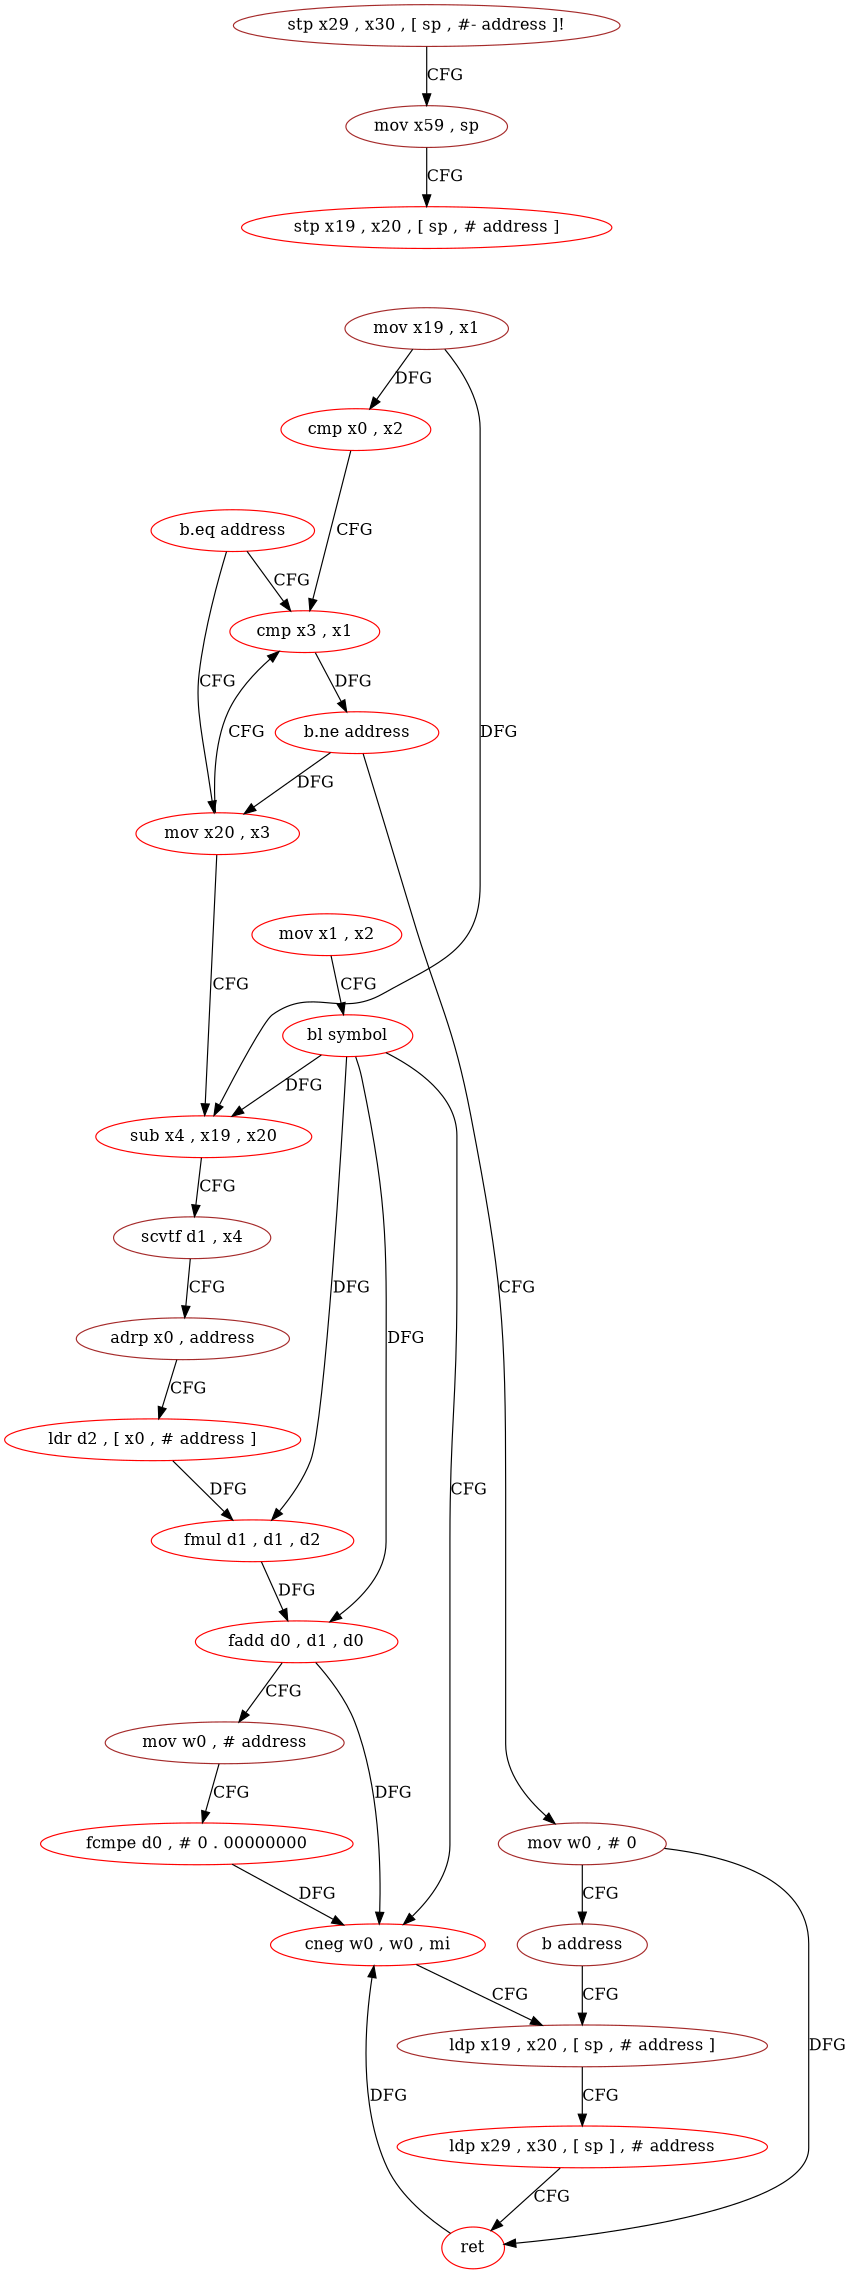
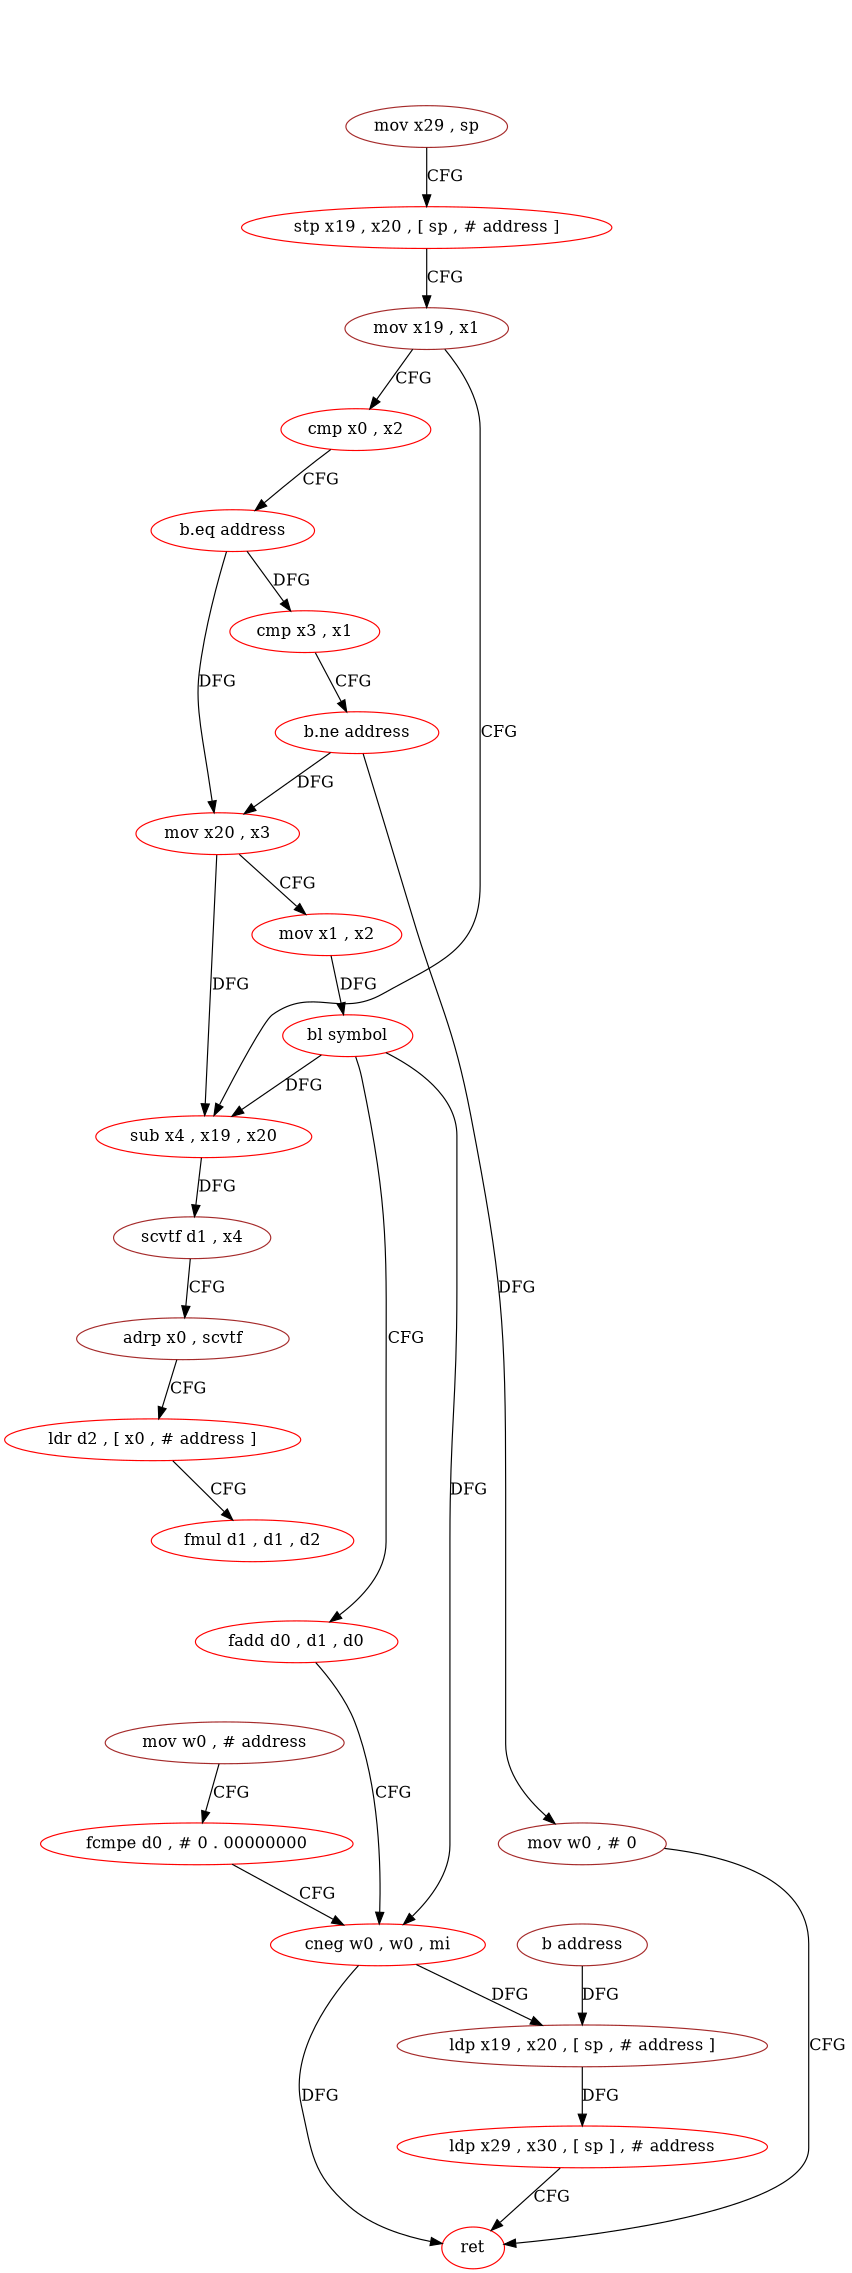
(427, 26) -> none
(427, 127) -> (427, 127)
none -> (427, 272)
(414, 379) -> (414, 379)
(332, 525) -> (297, 476)
(292, 581) -> (292, 581)
(218, 682) -> (218, 682)
(354, 682) -> (354, 682)
(222, 728) -> (268, 880)
(499, 733) -> (499, 733)
(231, 985) -> (231, 985)
(359, 985) -> (359, 985)
(218, 1187) -> (218, 1187)
(517, 1288) -> (517, 1288)
(331, 1289) -> none
(183, 1339) -> (183, 1339)
(406, 1339) -> (406, 1339)
(229, 1490) -> (229, 1490)
(469, 1490) -> (469, 1490)
(272, 1586) -> none
(264, 1688) -> none
(394, 1793) -> (394, 1793)
(582, 1889) -> none
(318, 1894) -> (318, 1894)
(510, 1995) -> (510, 1995)
(601, 1995) -> (601, 1995)
(828, 2046) -> (828, 2046)
(601, 2096) -> (601, 2096)
(372, 2120) -> (306, 2129)
